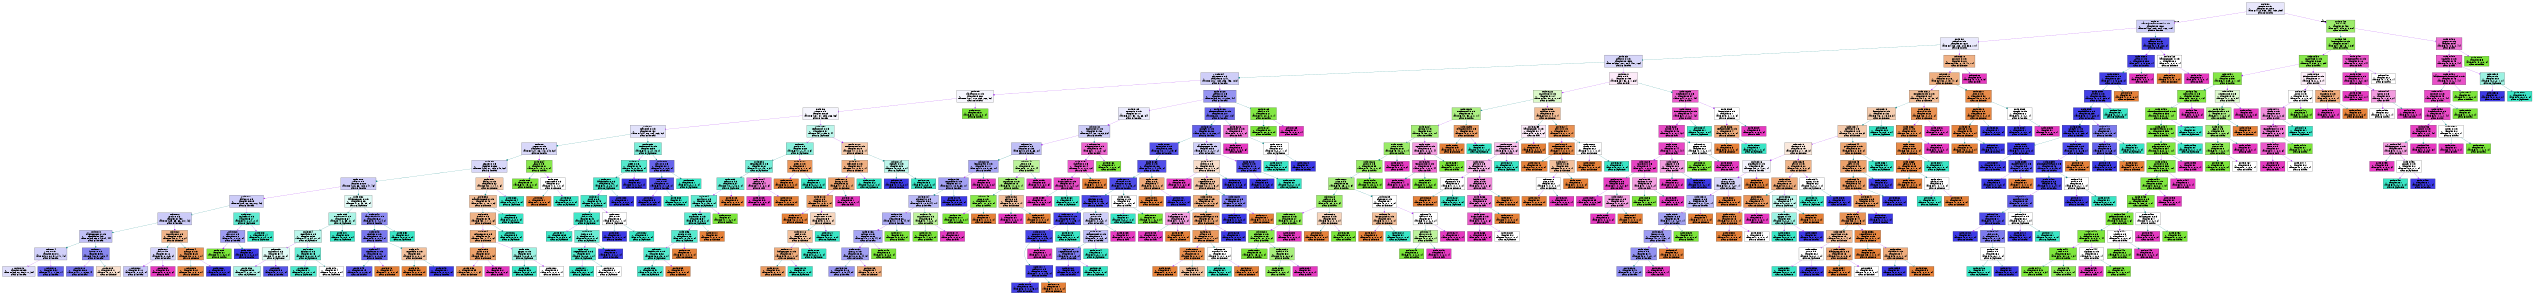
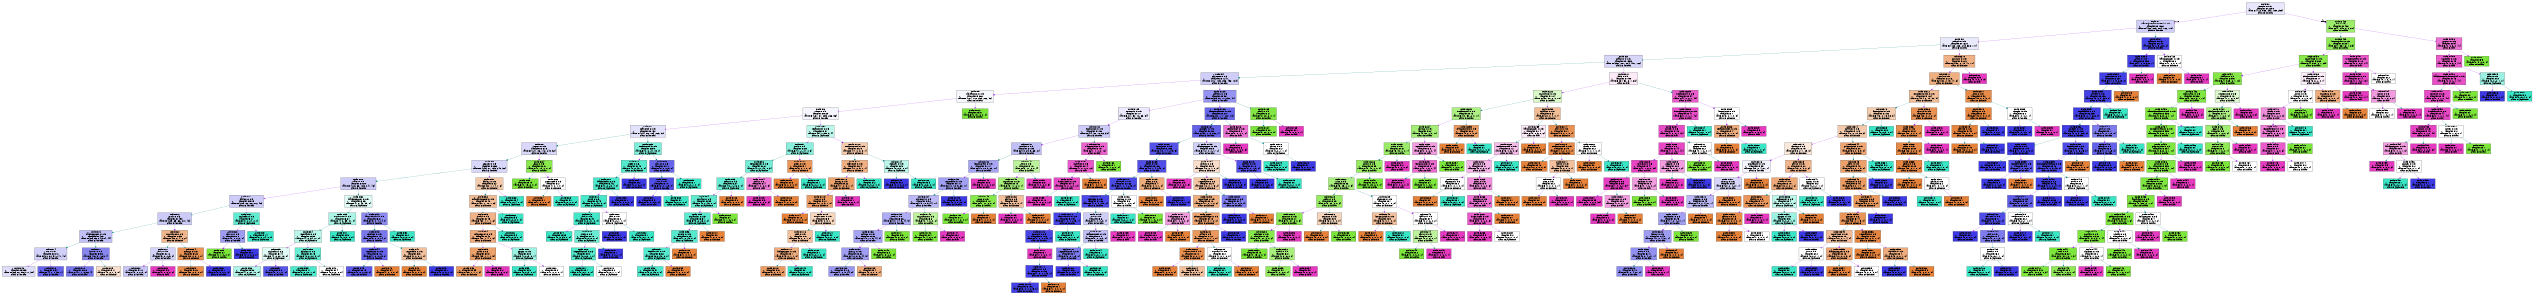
(1562, 153) -> (1562, 153)
none -> (2049, 201)
(1024, 253) -> (1040, 261)
